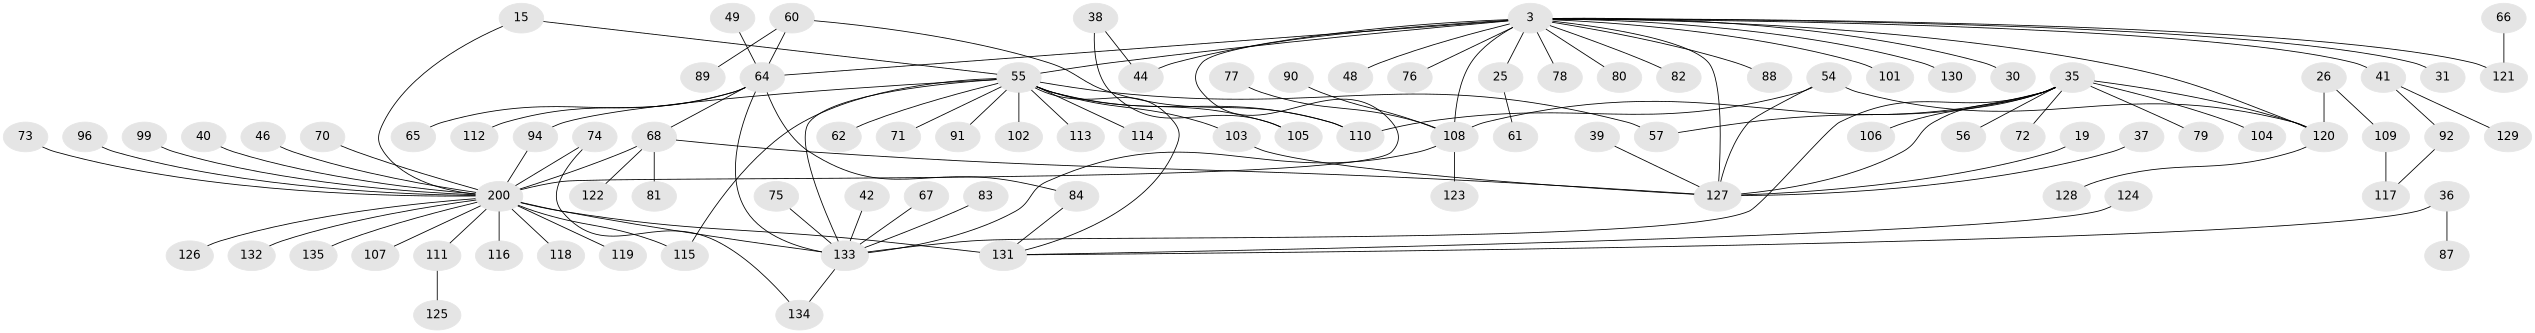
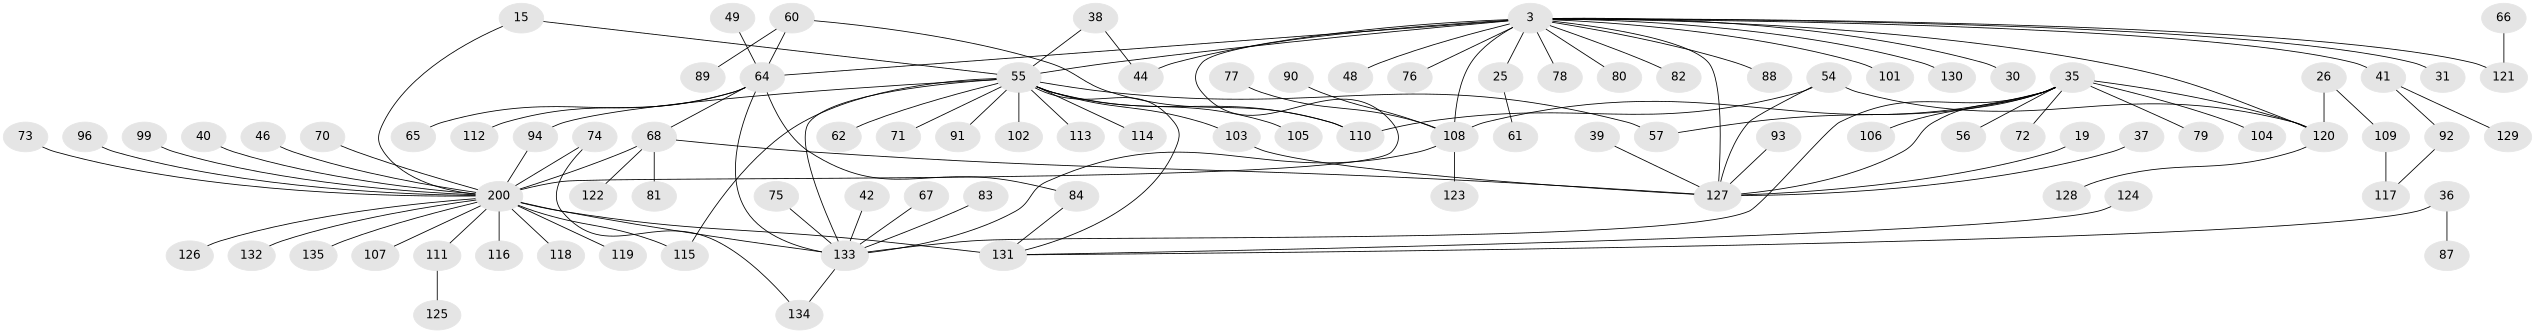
(1204, 116) -> (1057, 48)
none -> (1779, 137)
